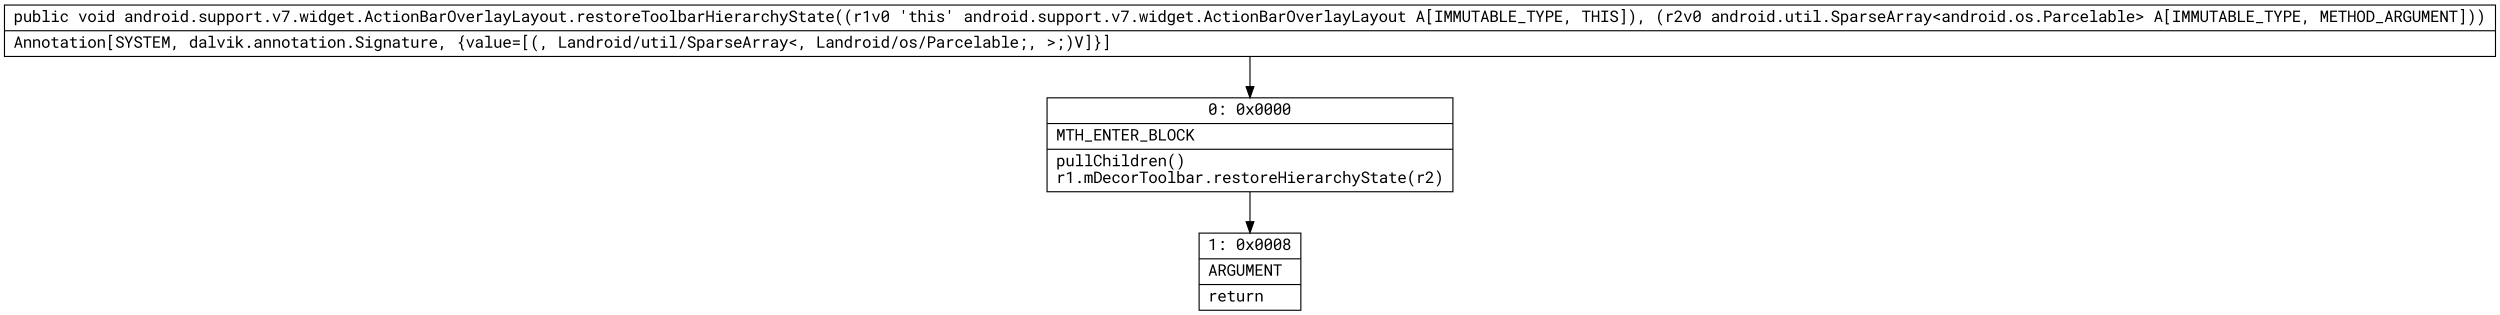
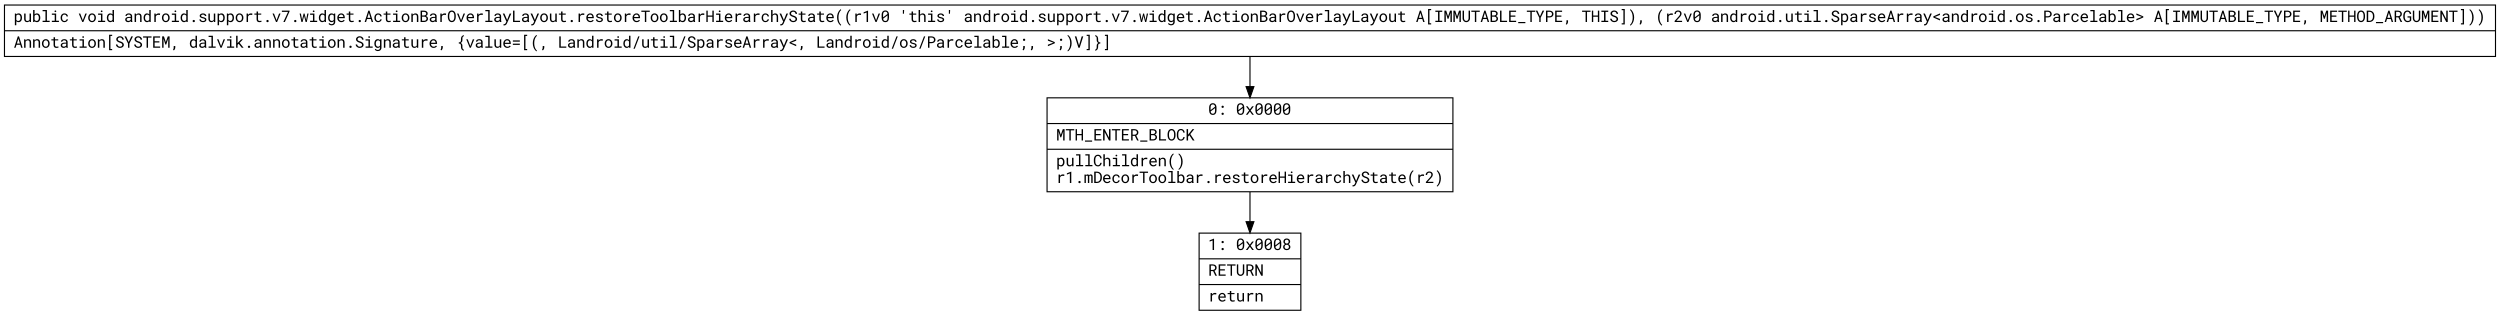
(1246, 271) -> (1236, 271)
